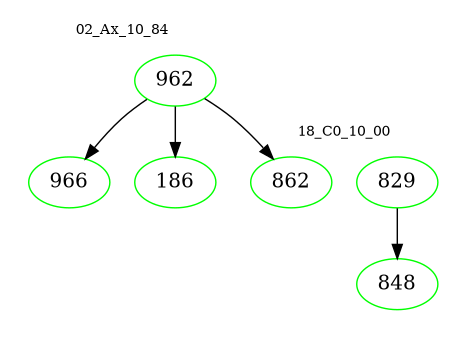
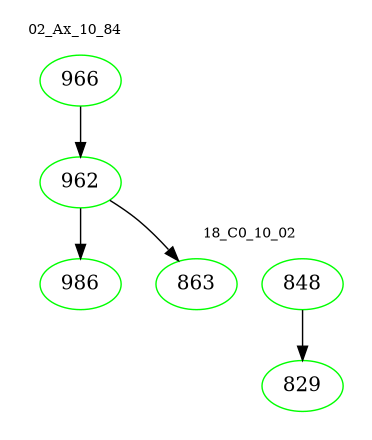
(119, 121) -> (81, 125)
(344, 132) -> (250, 234)
(175, 182) -> (81, 284)
(291, 182) -> (197, 284)
(397, 226) -> (303, 328)
